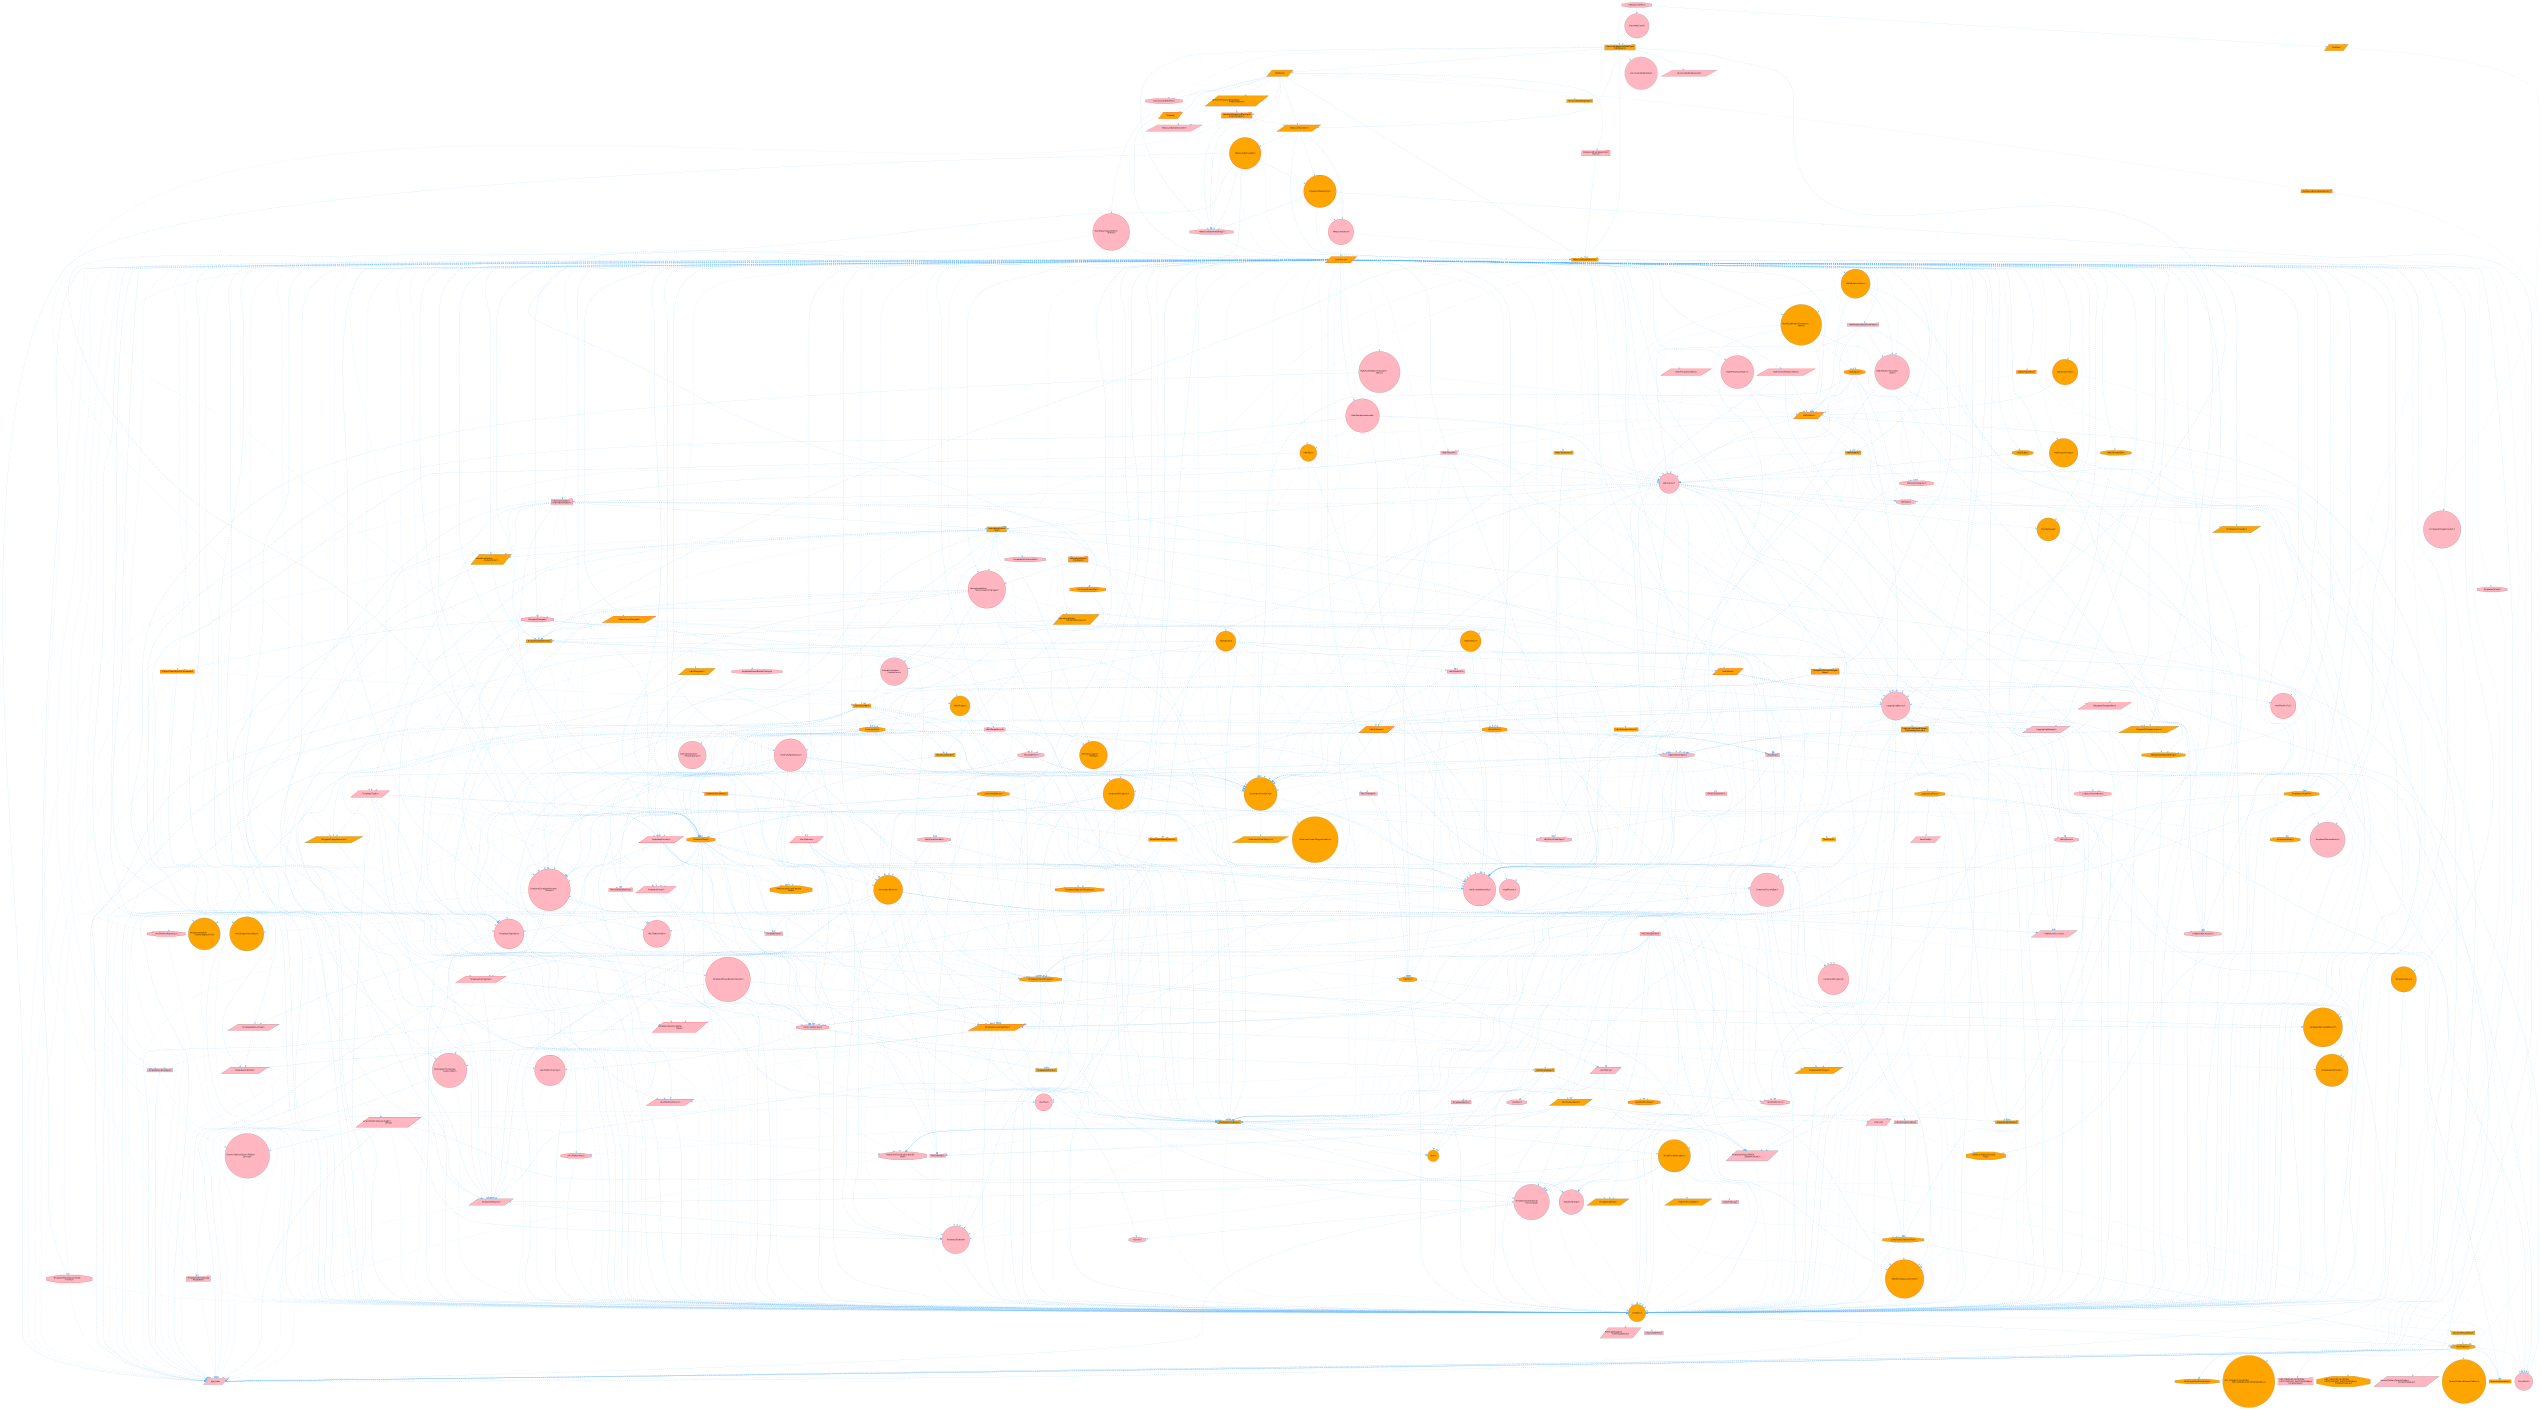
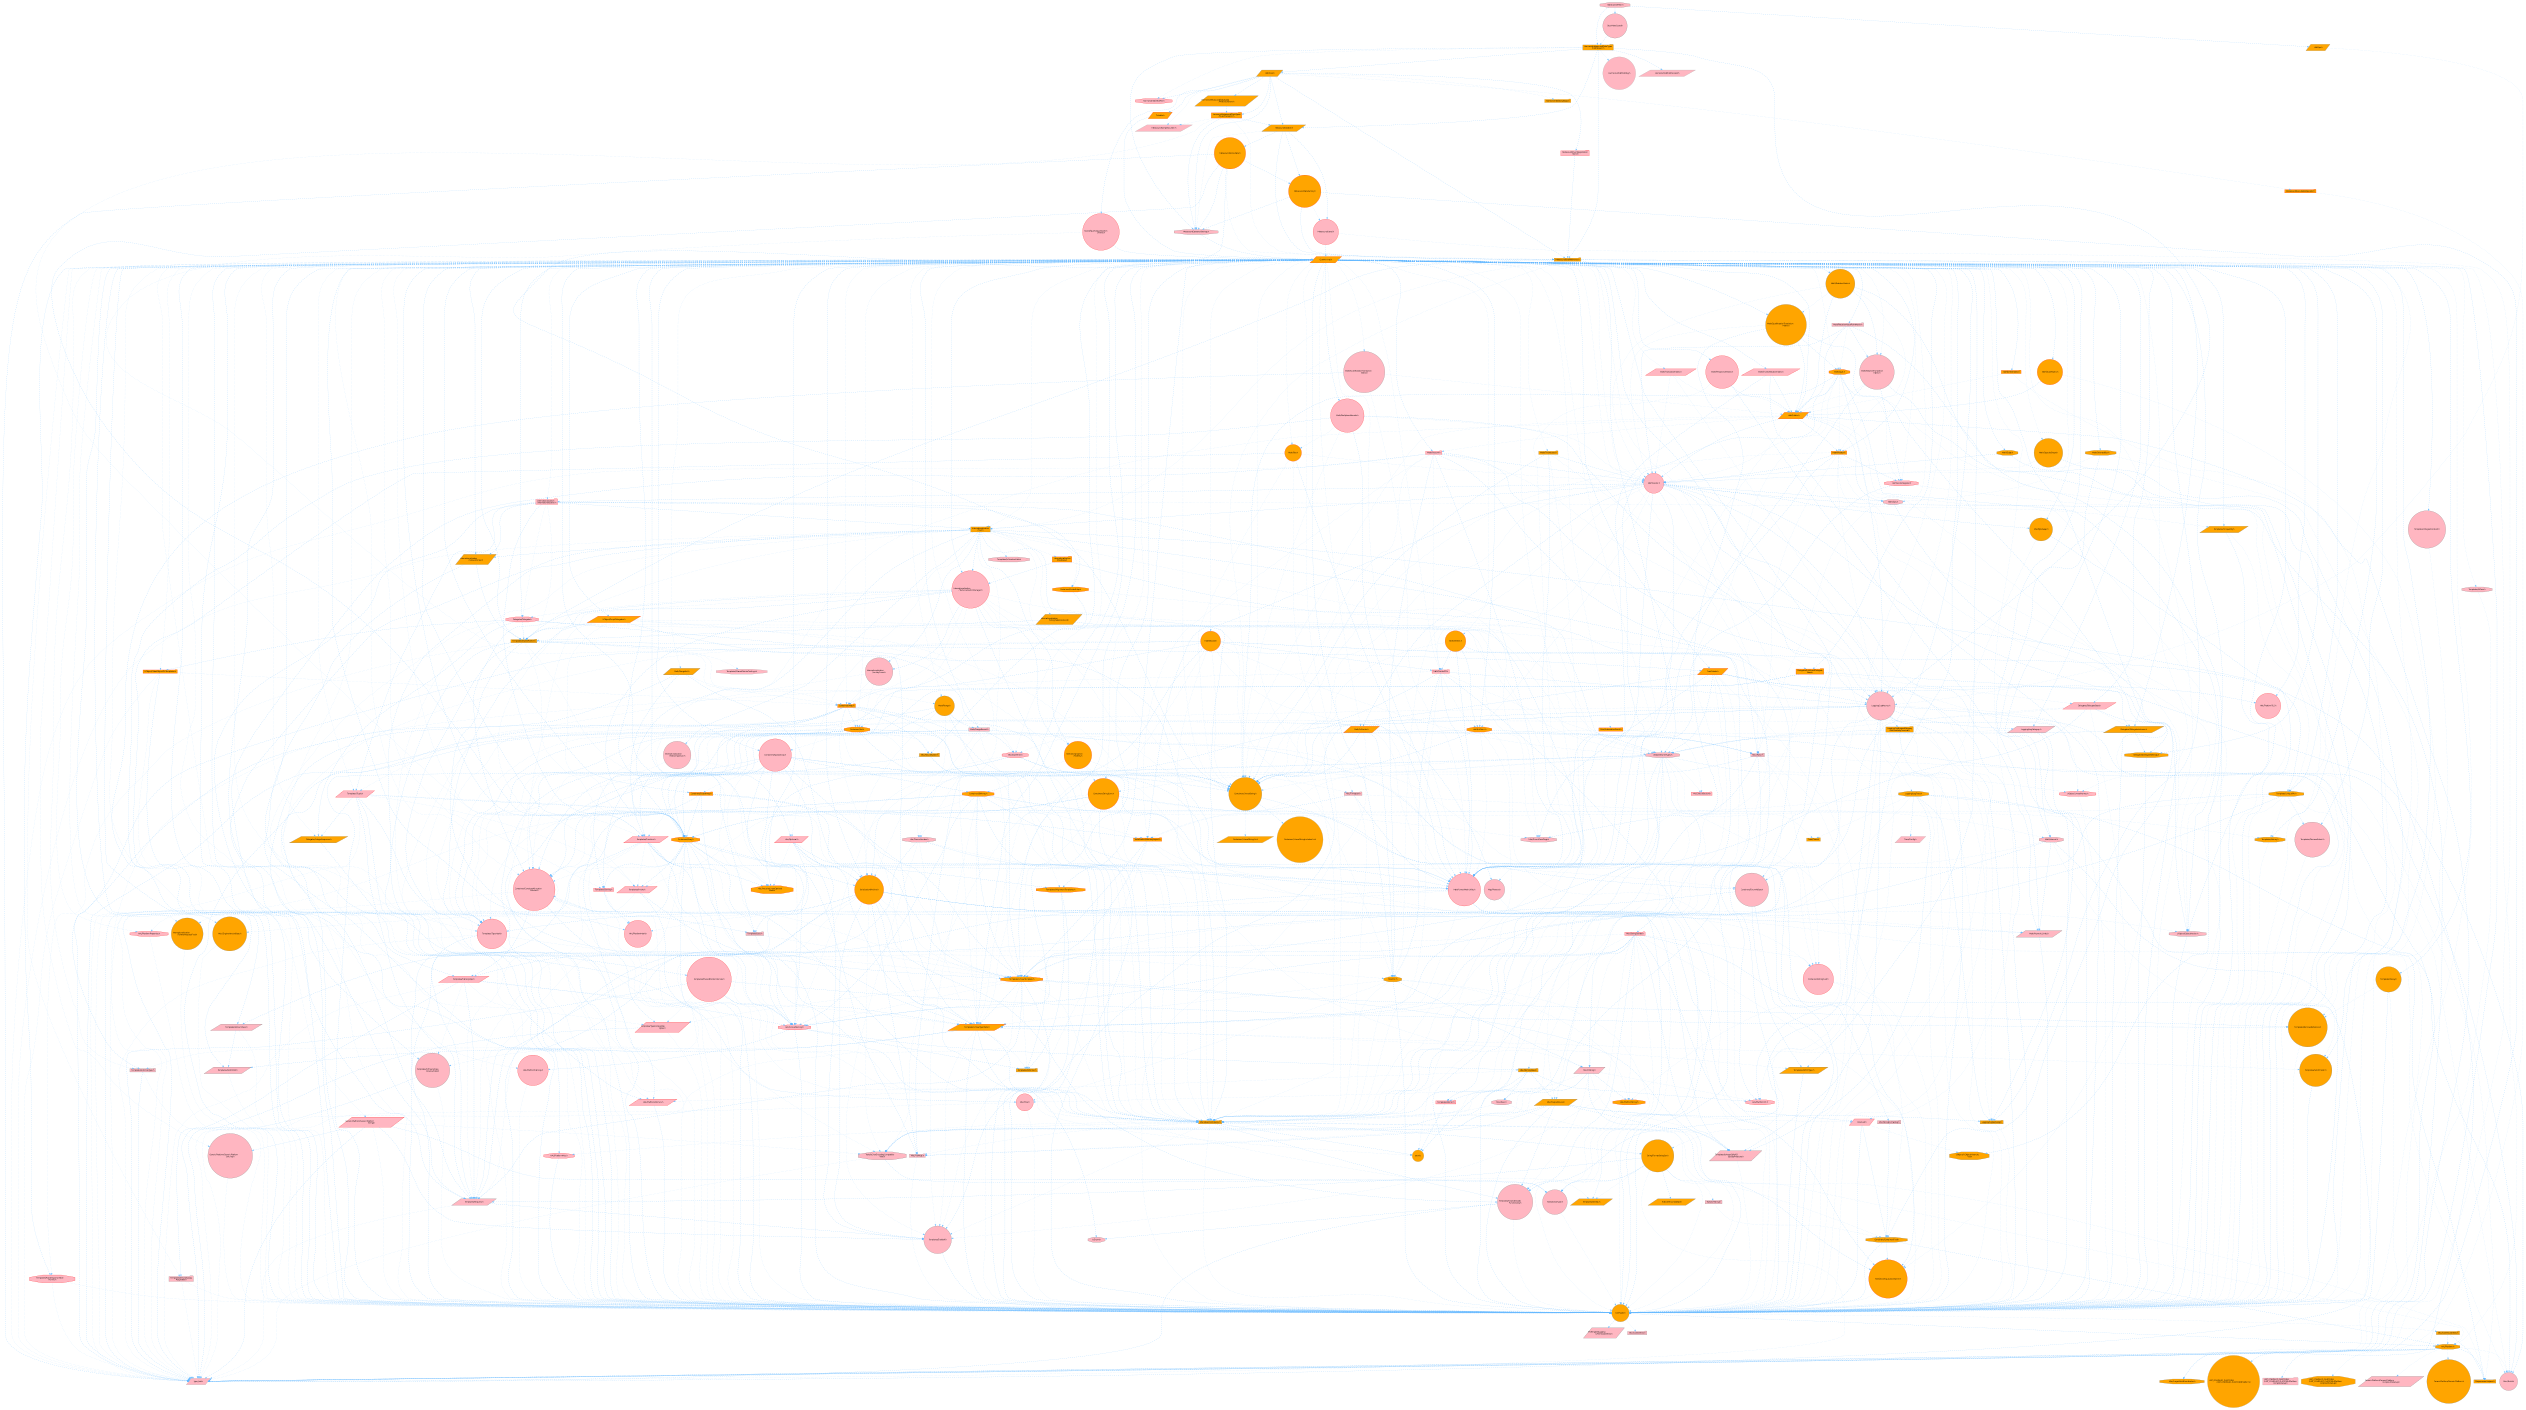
(621, 890) -> (604, 890)
